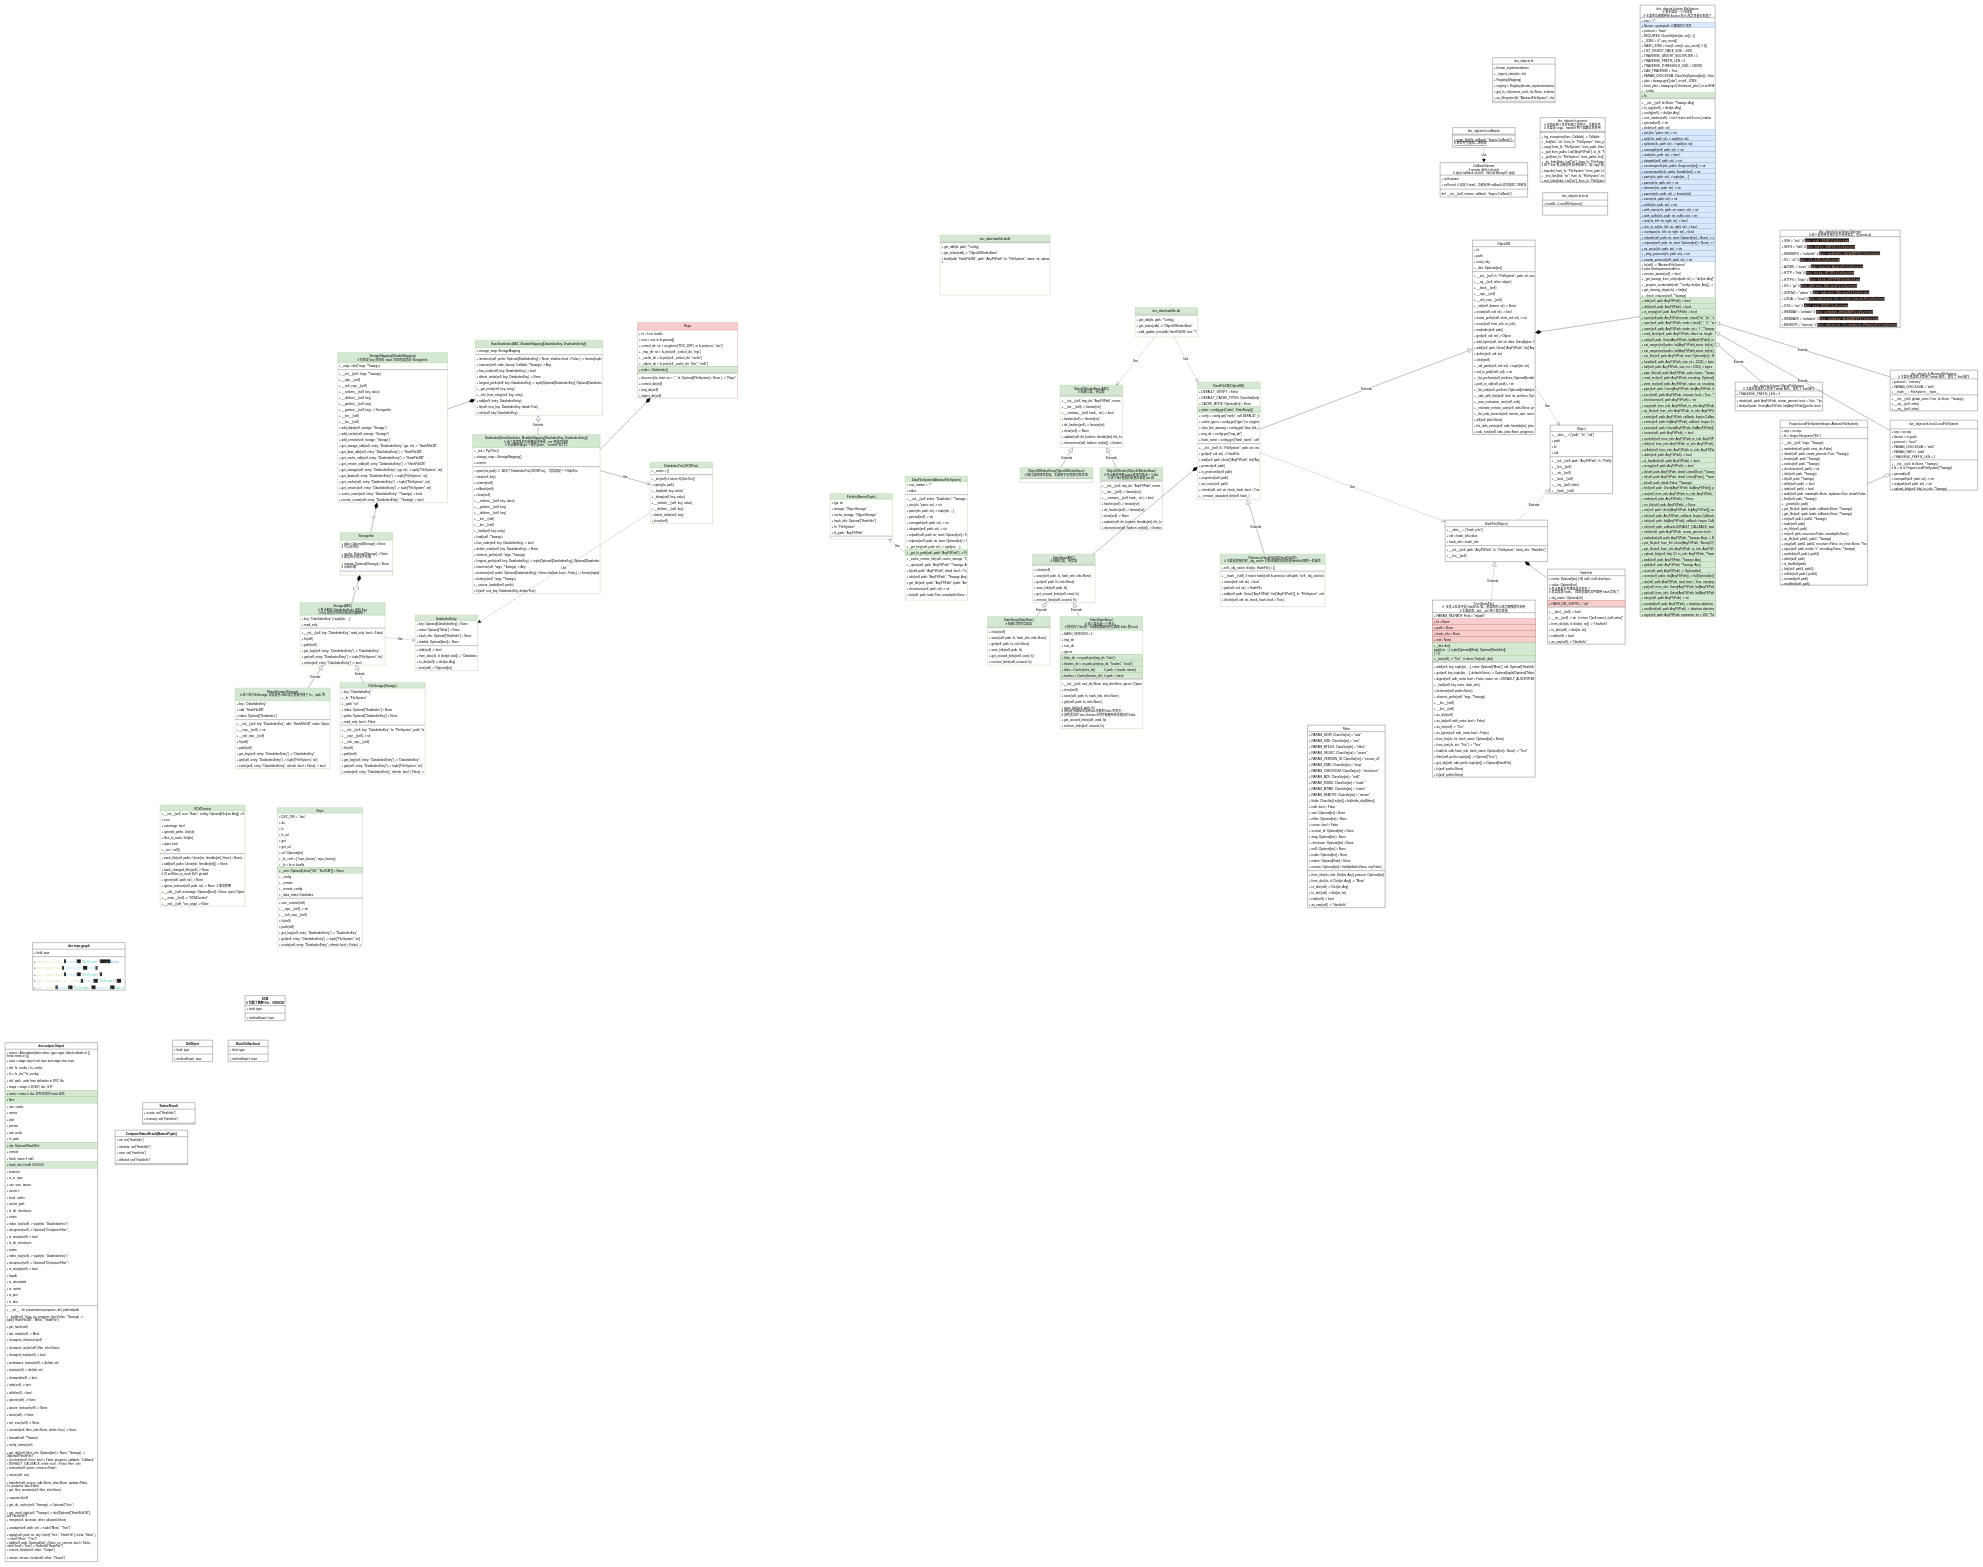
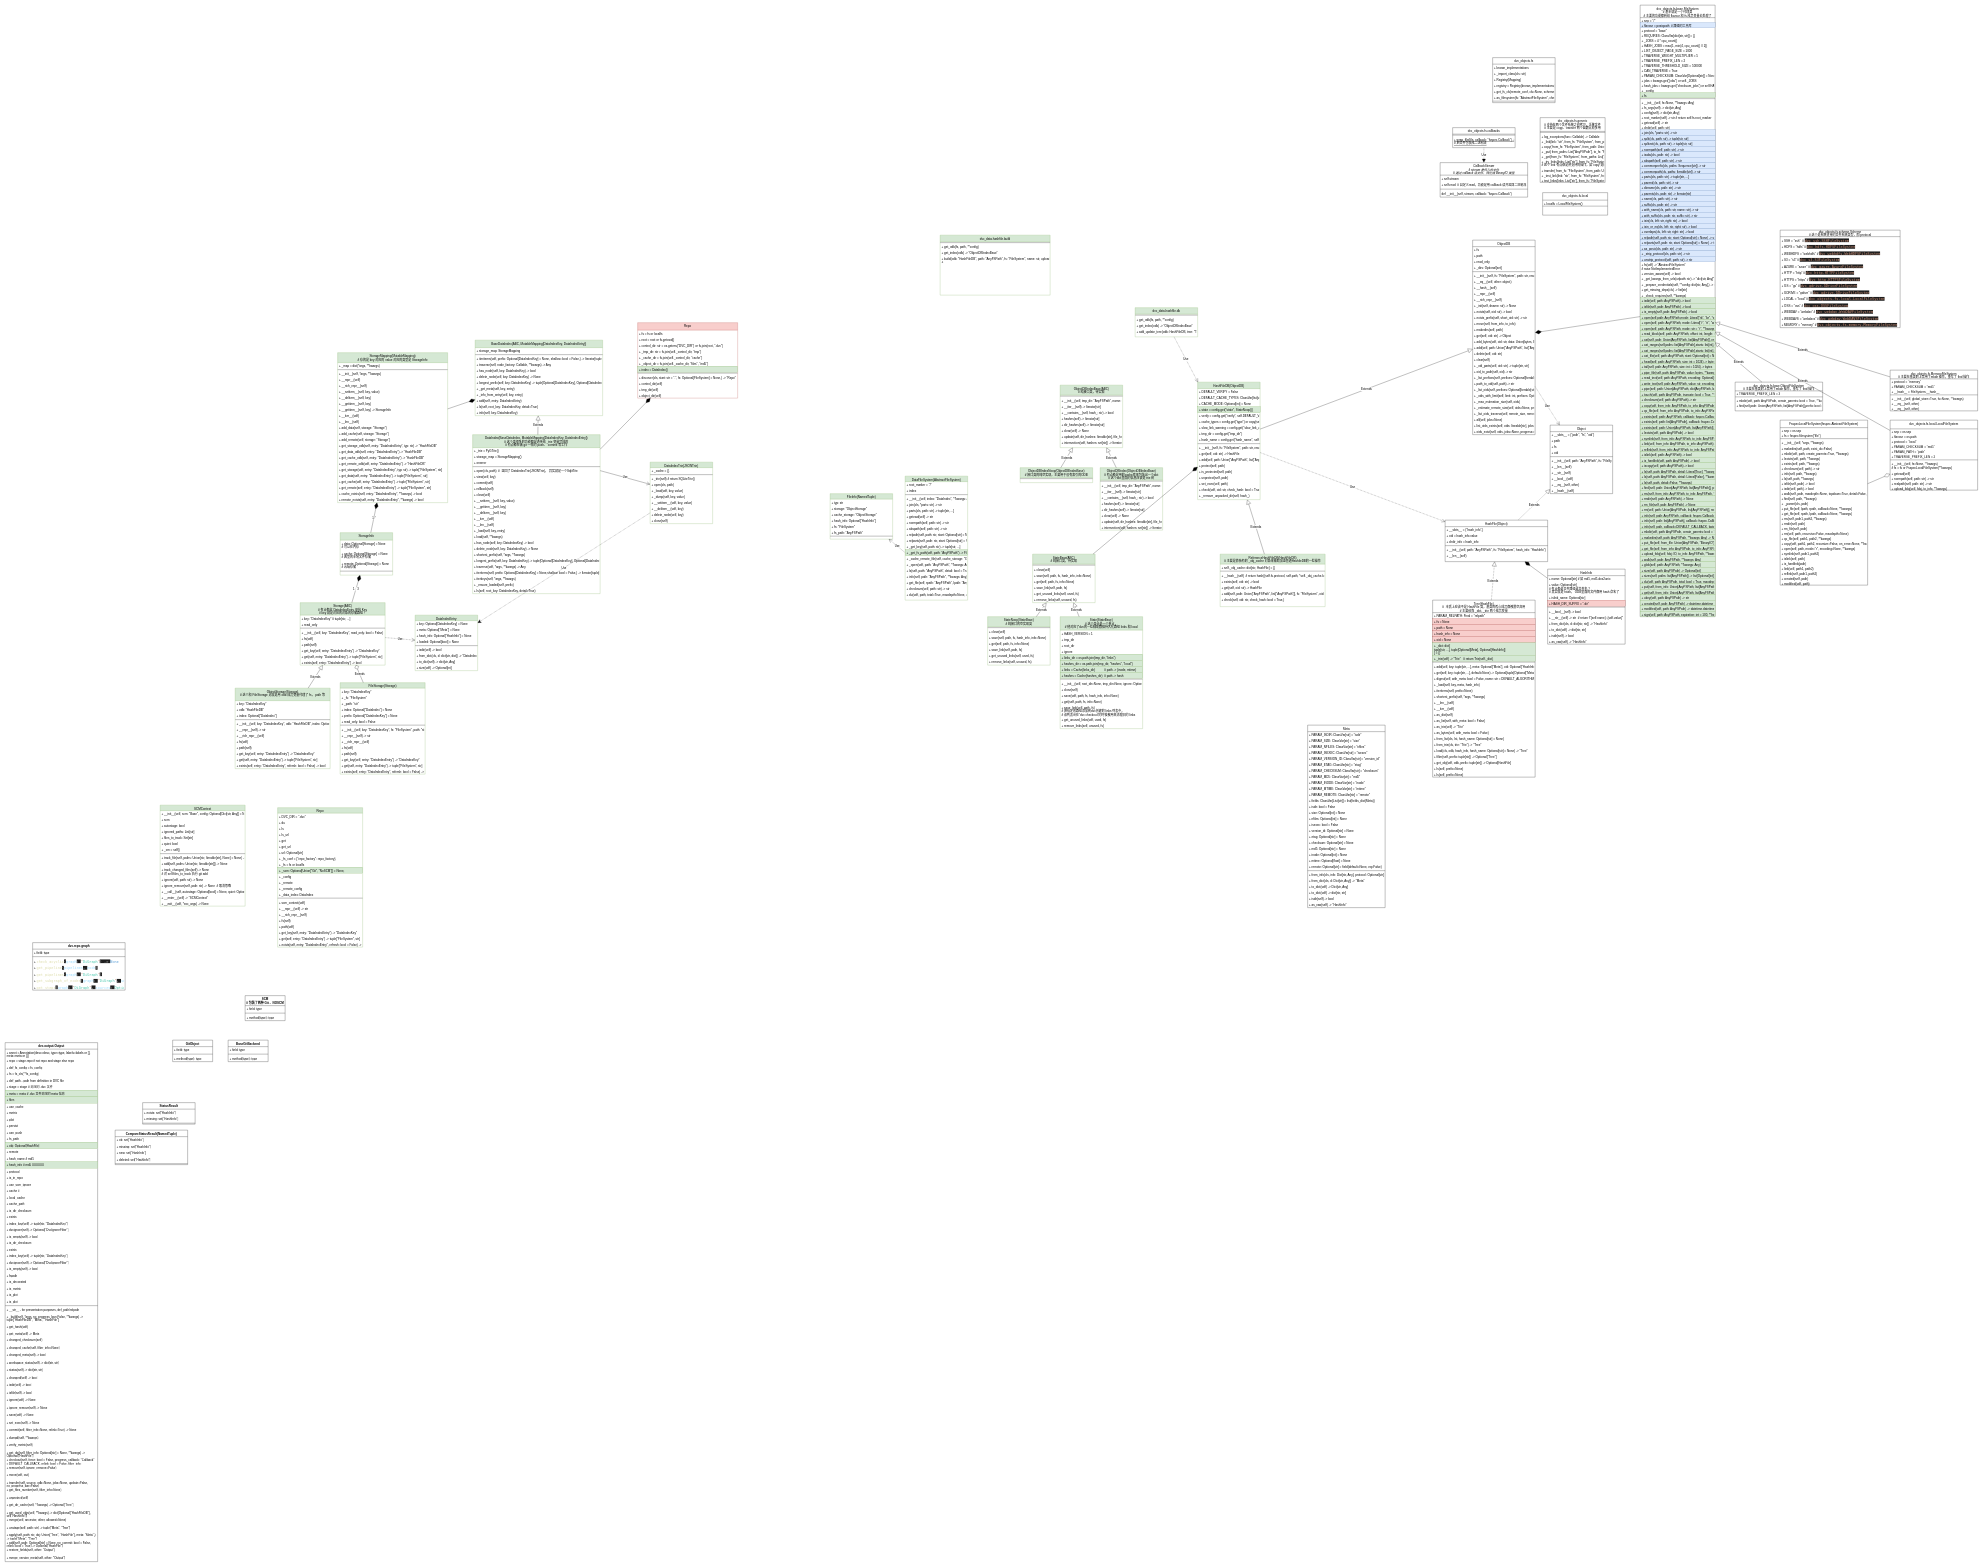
(1136, 360) -> none
(1464, 542) -> (1464, 542)
(1568, 598) -> (1570, 598)
(358, 670) -> (358, 670)
